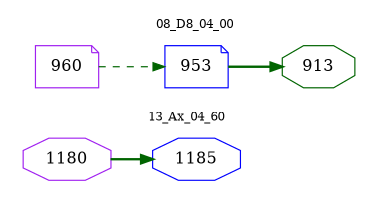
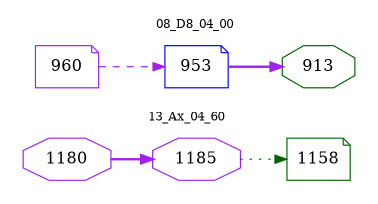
(126, 67) -> (126, 67)
(249, 67) -> (249, 67)
(126, 159) -> (126, 159)
(197, 159) -> (197, 159)
none -> (319, 159)
